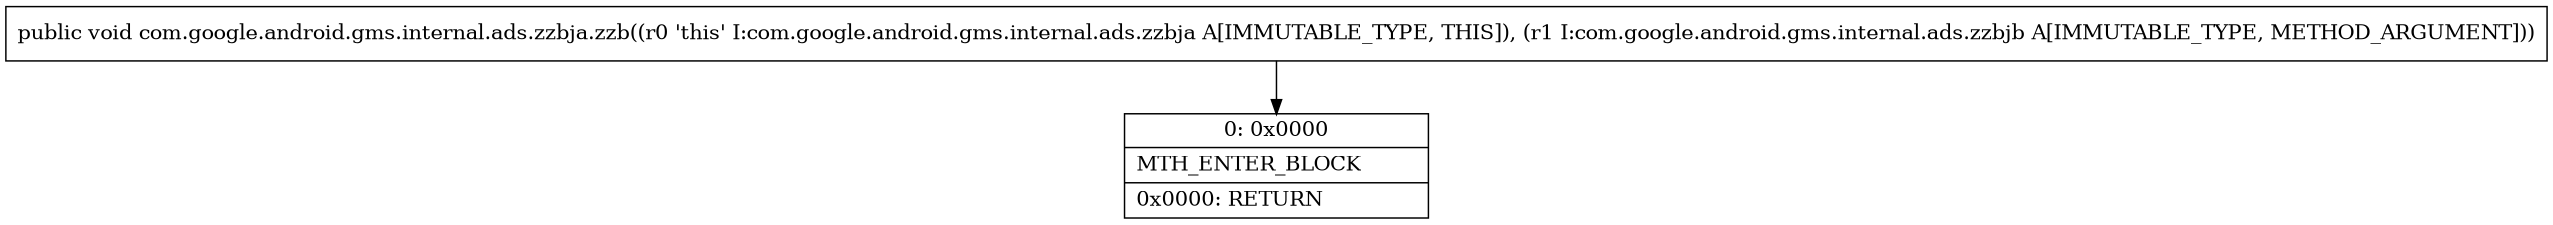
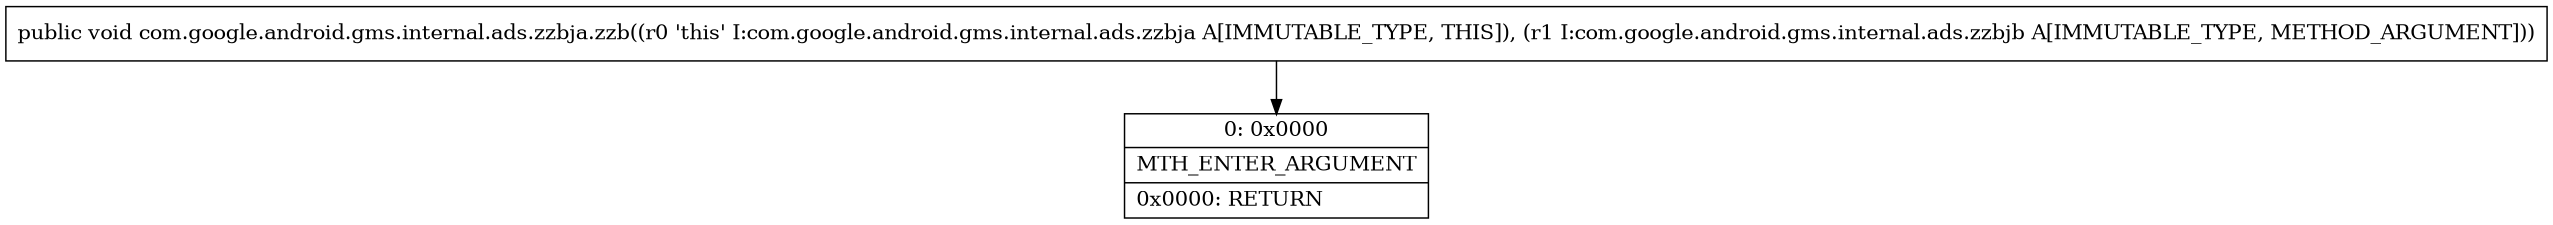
(1249, 164) -> (1276, 164)
